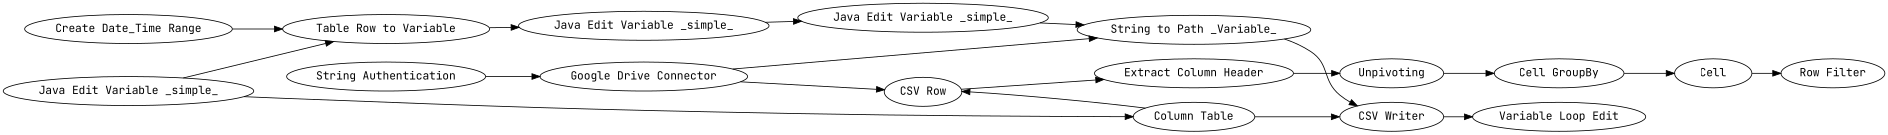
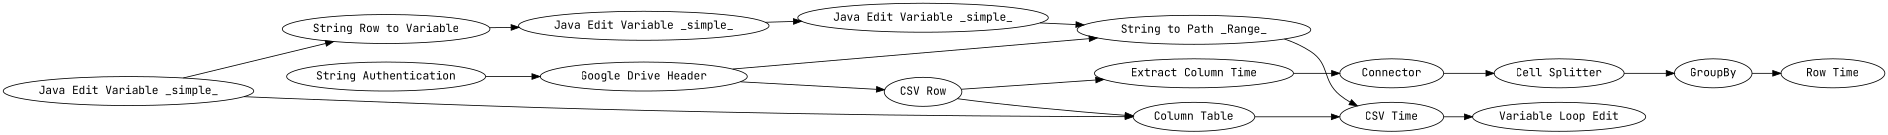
(128, 29) -> none
(386, 29) -> (386, 29)
(1194, 30) -> (1194, 30)
(1194, 73) -> (1194, 73)
(1392, 73) -> (1392, 73)
(1559, 73) -> (1559, 73)
(1713, 73) -> (1713, 73)
(1833, 73) -> (1833, 73)
(644, 77) -> (644, 77)
(1058, 99) -> (1041, 108)
(1392, 117) -> (1392, 117)
